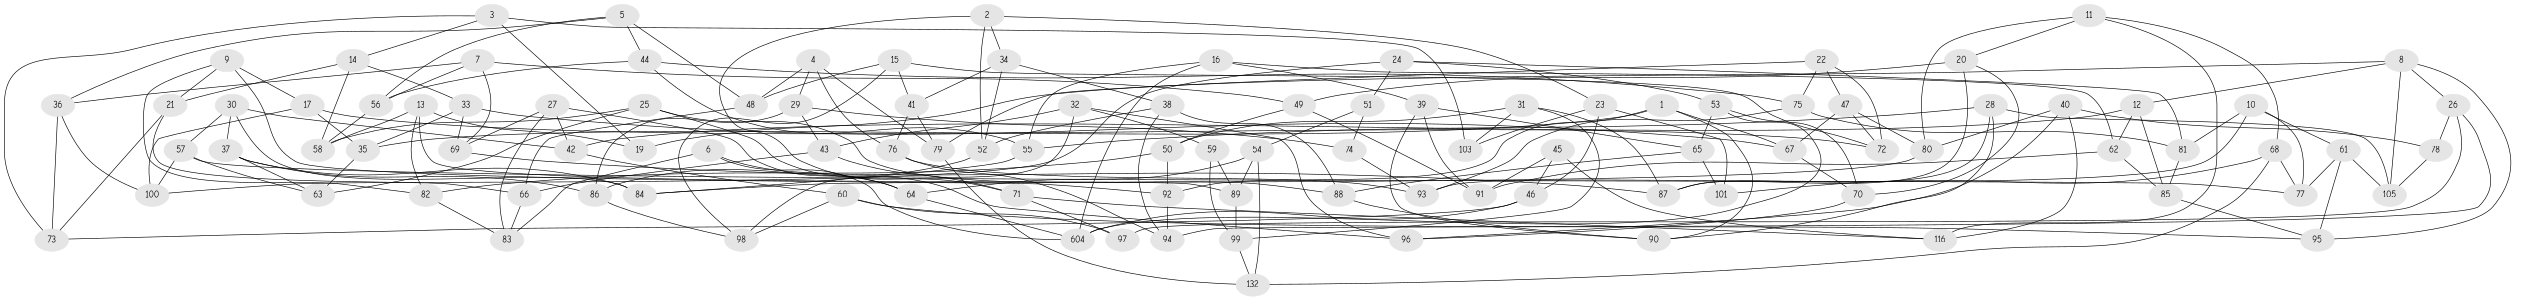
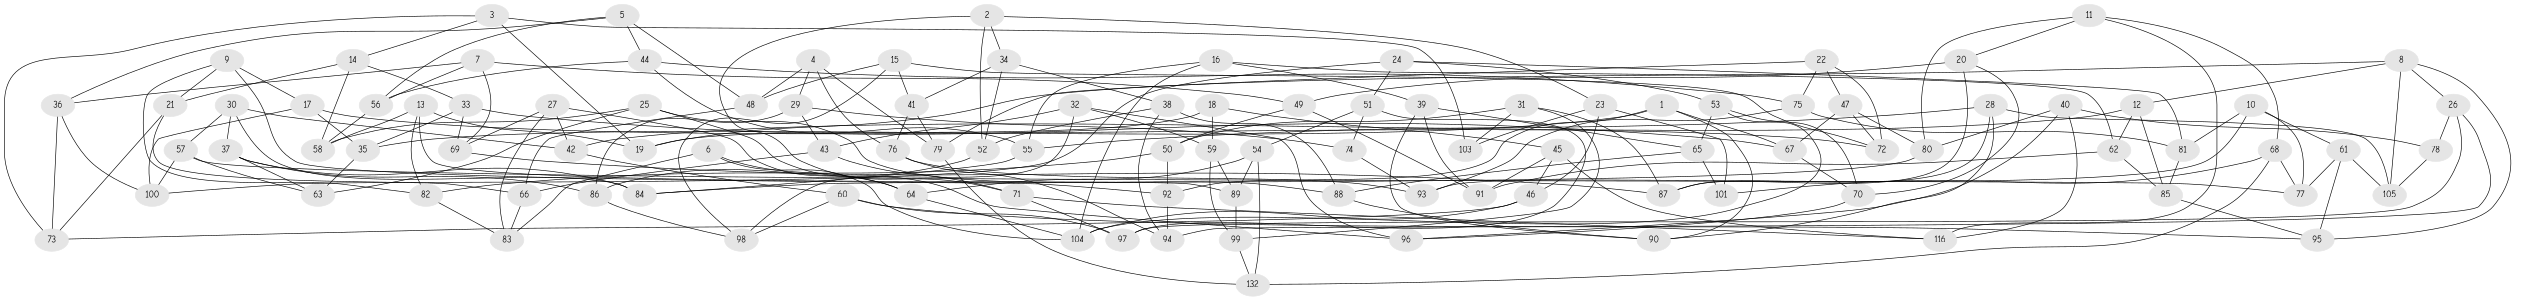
none -> (1212, 105)
none -> (1554, 206)
(1078, 240) -> (1078, 240)
